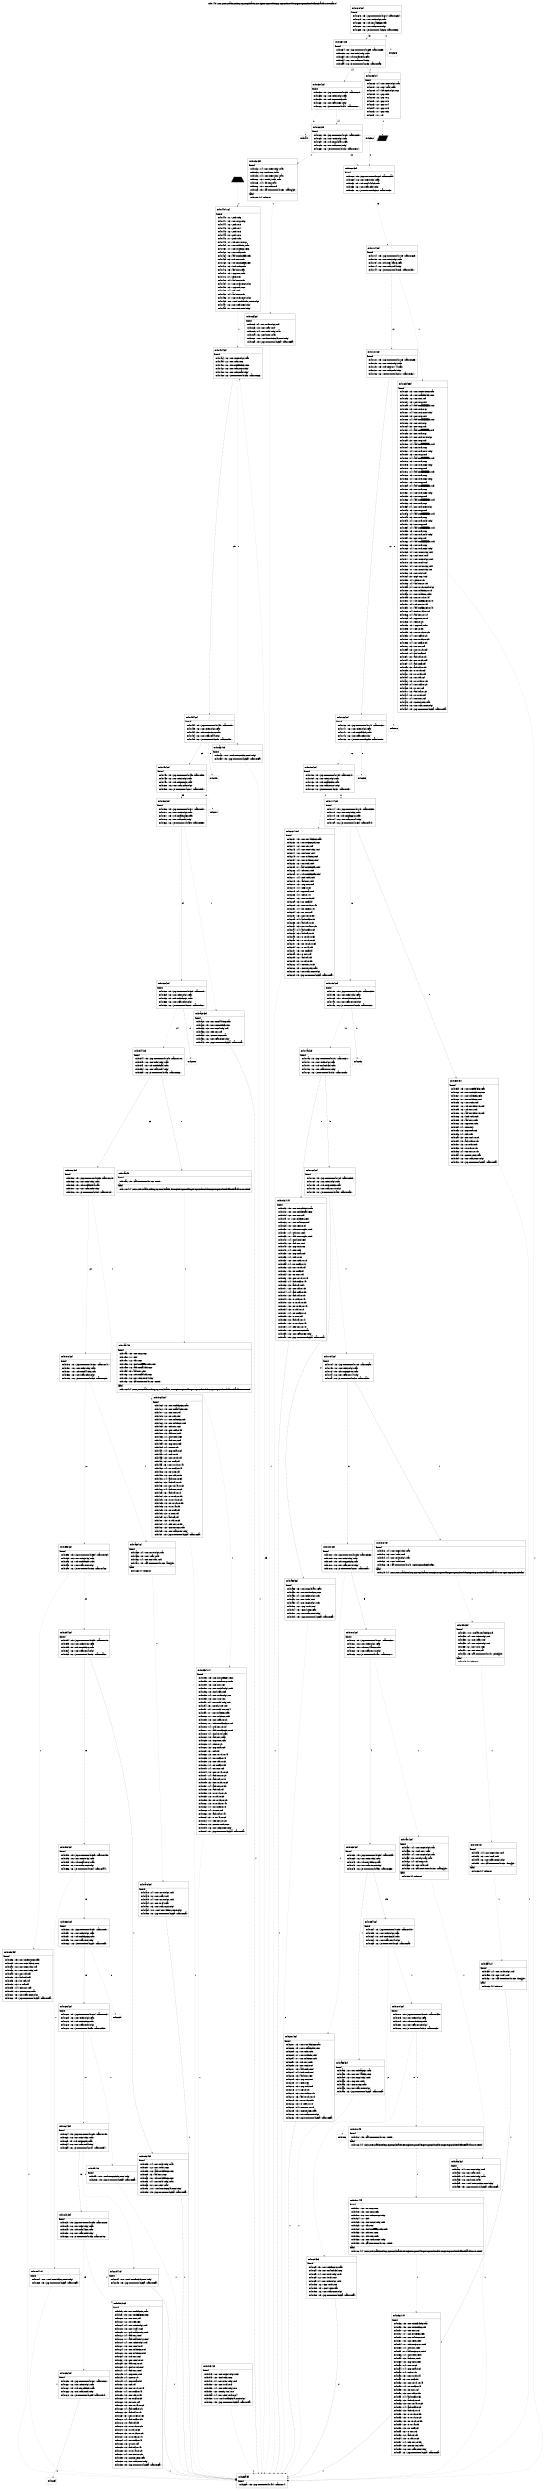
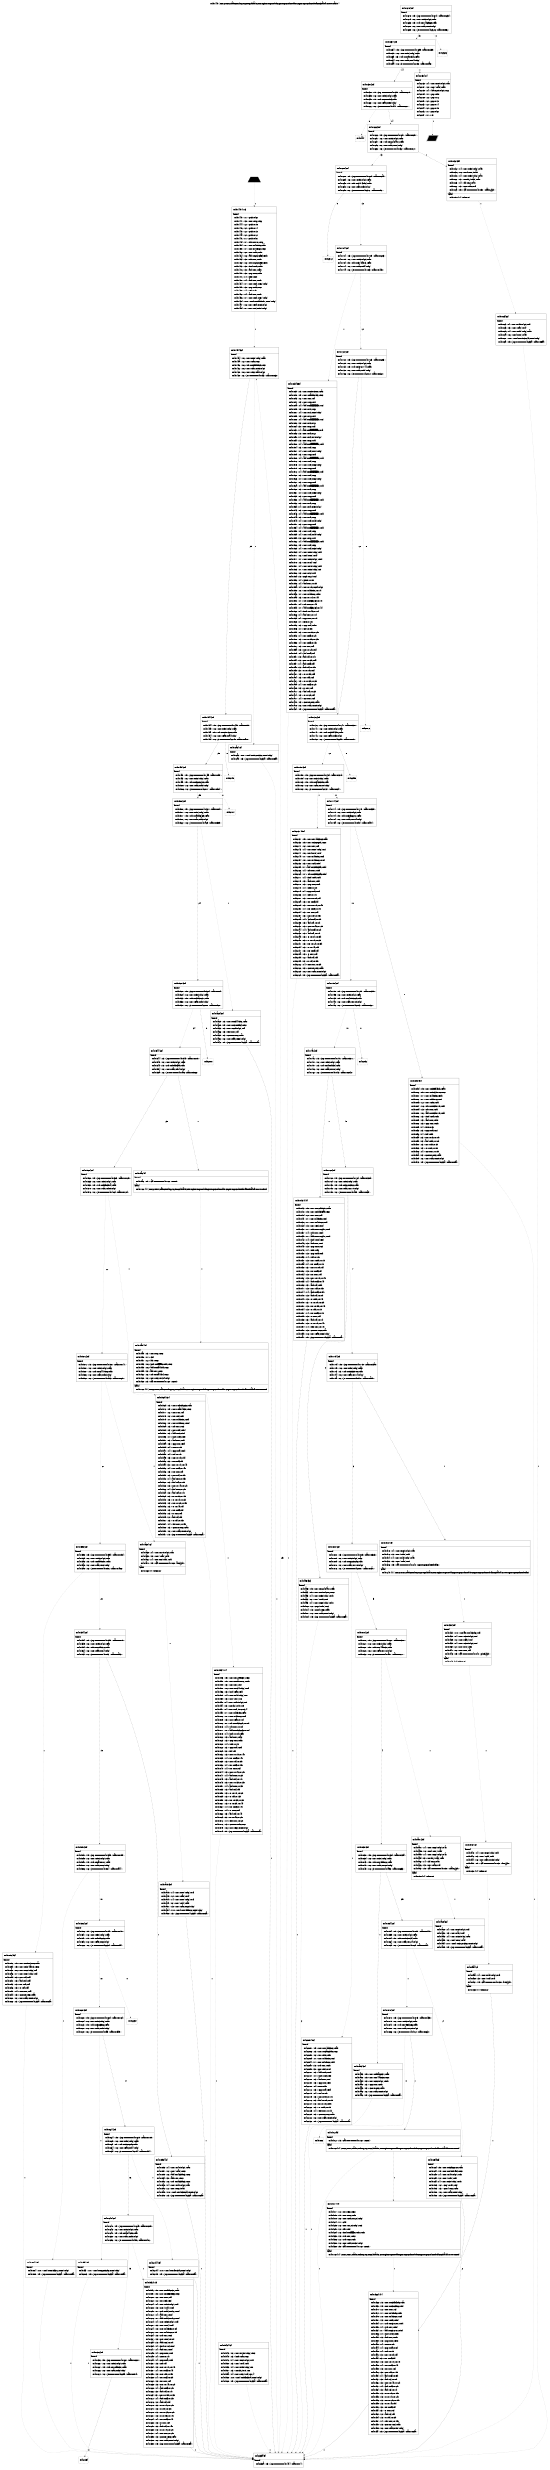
(369, 153) -> (329, 222)
(481, 2412) -> (320, 2296)
